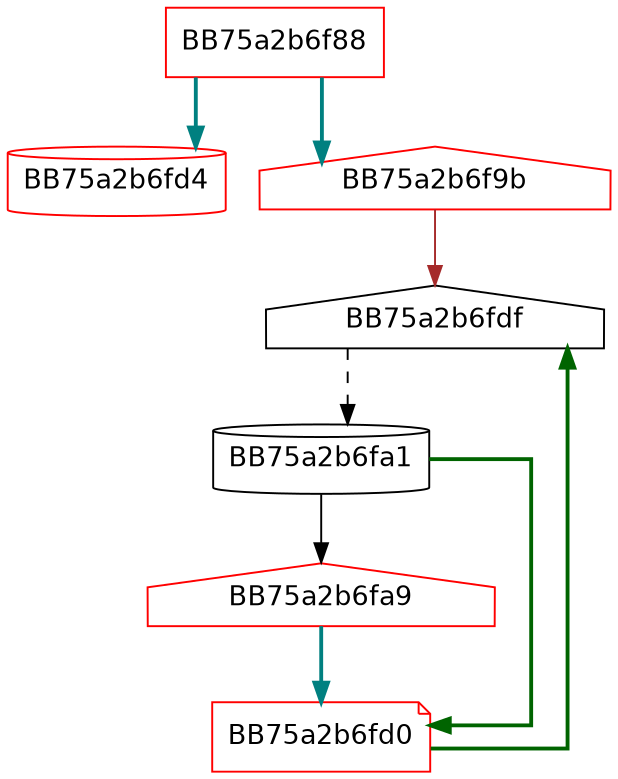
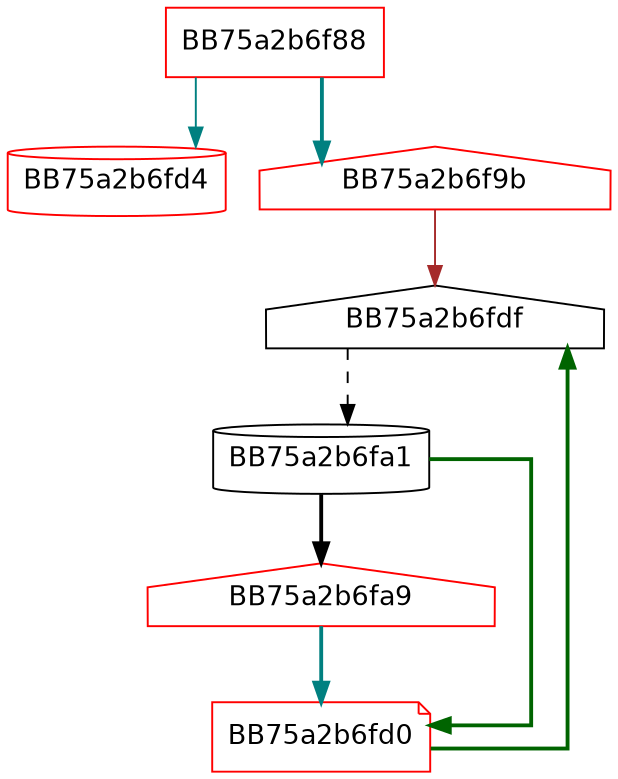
(196, 102) -> (196, 102)
(321, 519) -> (321, 519)
